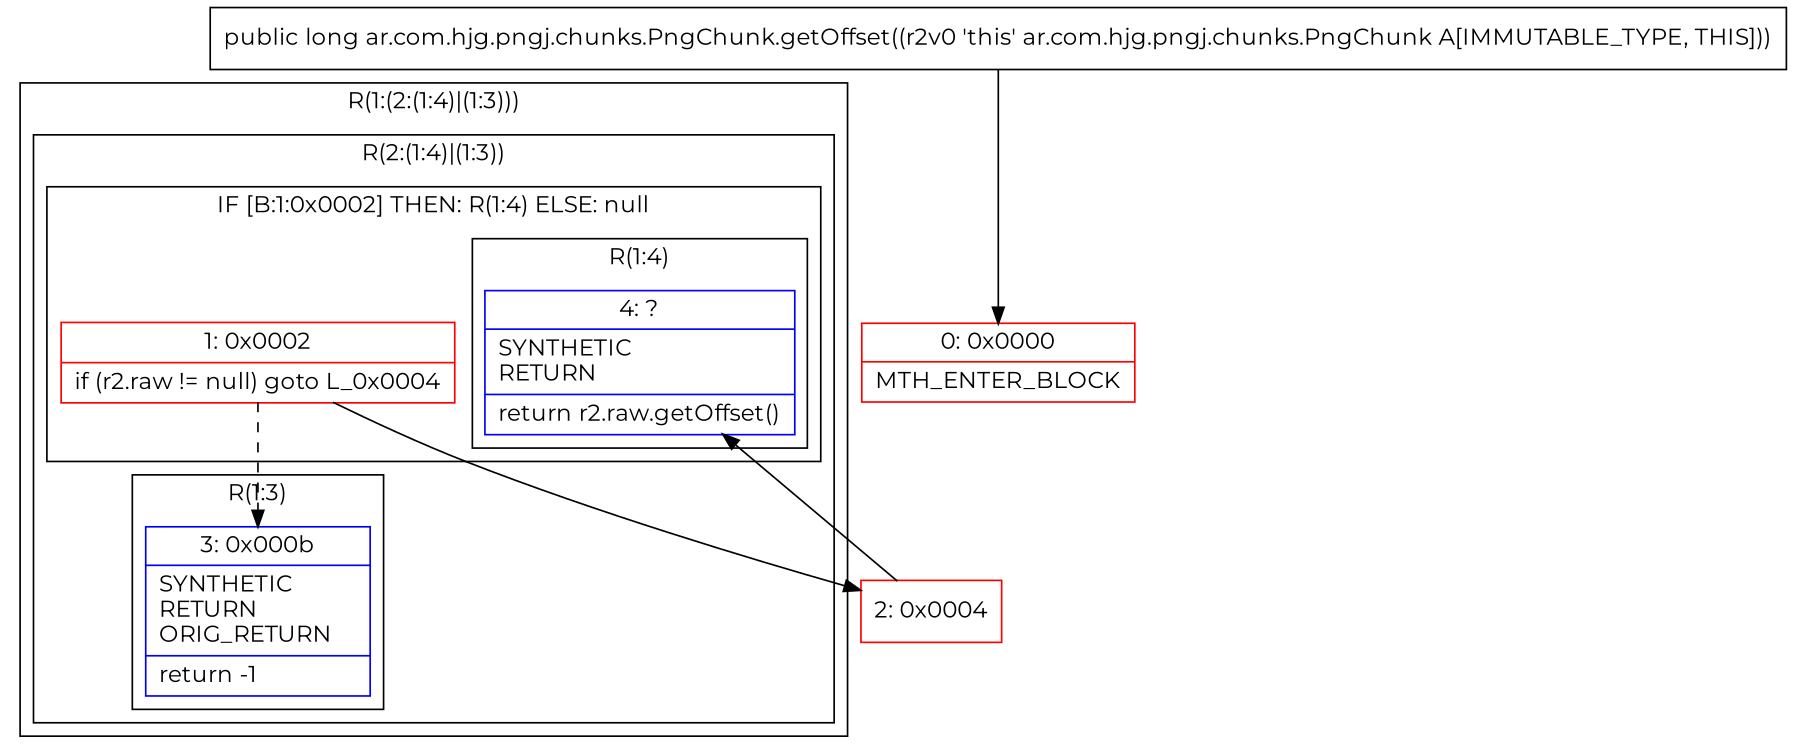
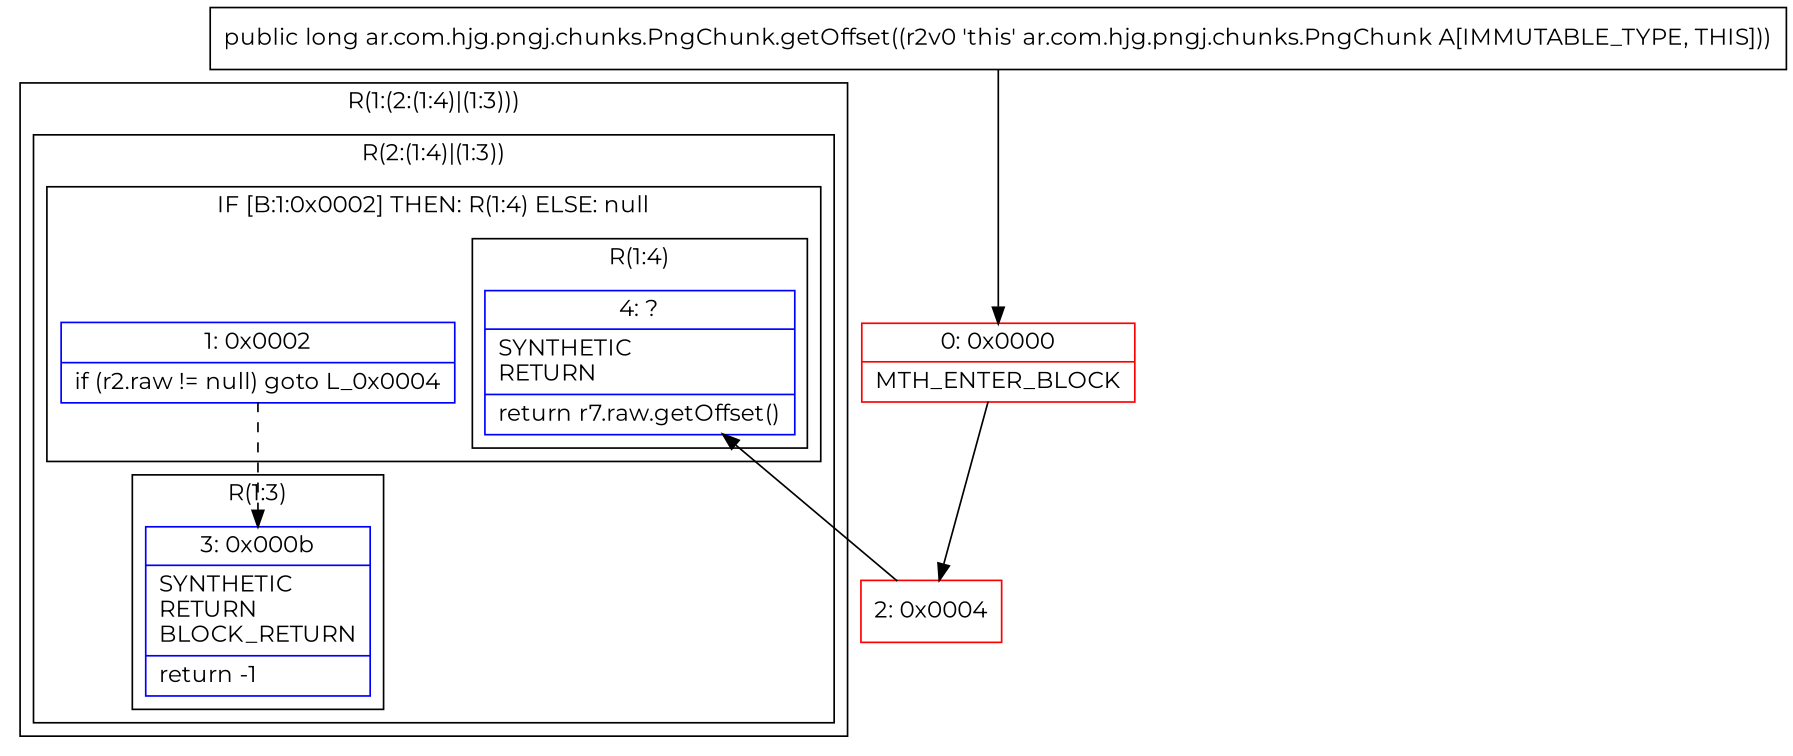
(258, 363) -> (258, 363)
(640, 414) -> (640, 414)
(585, 505) -> (966, 483)
(245, 635) -> (258, 635)
